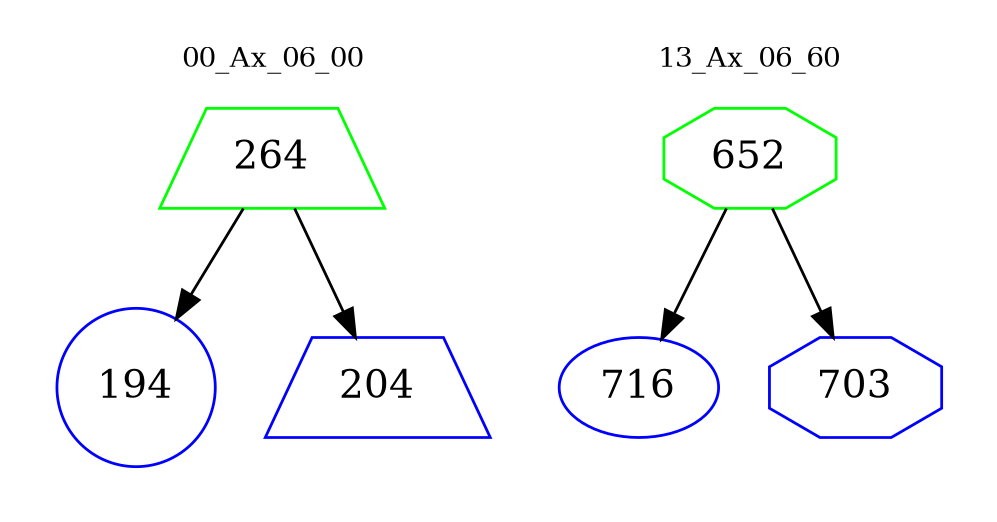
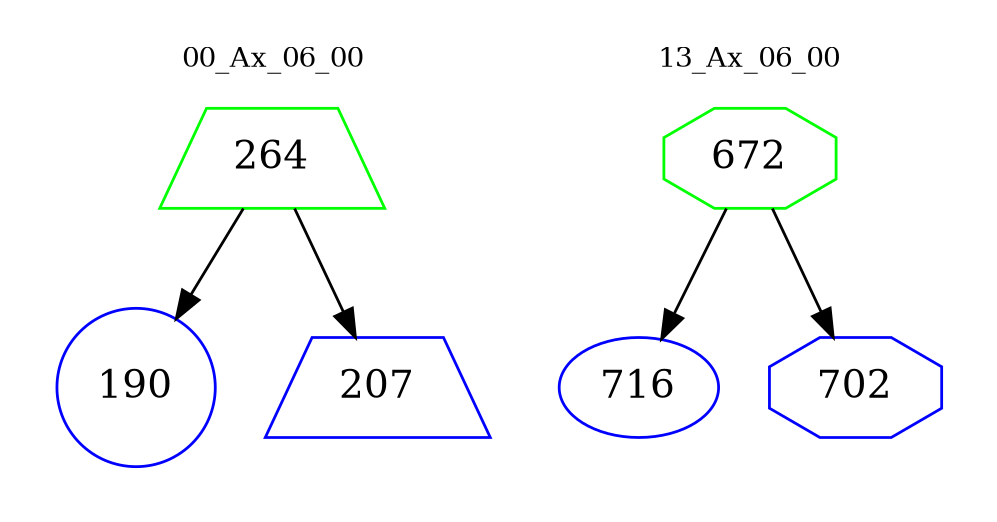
(750, 60) -> (750, 60)
(750, 158) -> (750, 158)
(136, 388) -> (136, 388)
(378, 388) -> (378, 388)
(856, 388) -> (856, 388)
